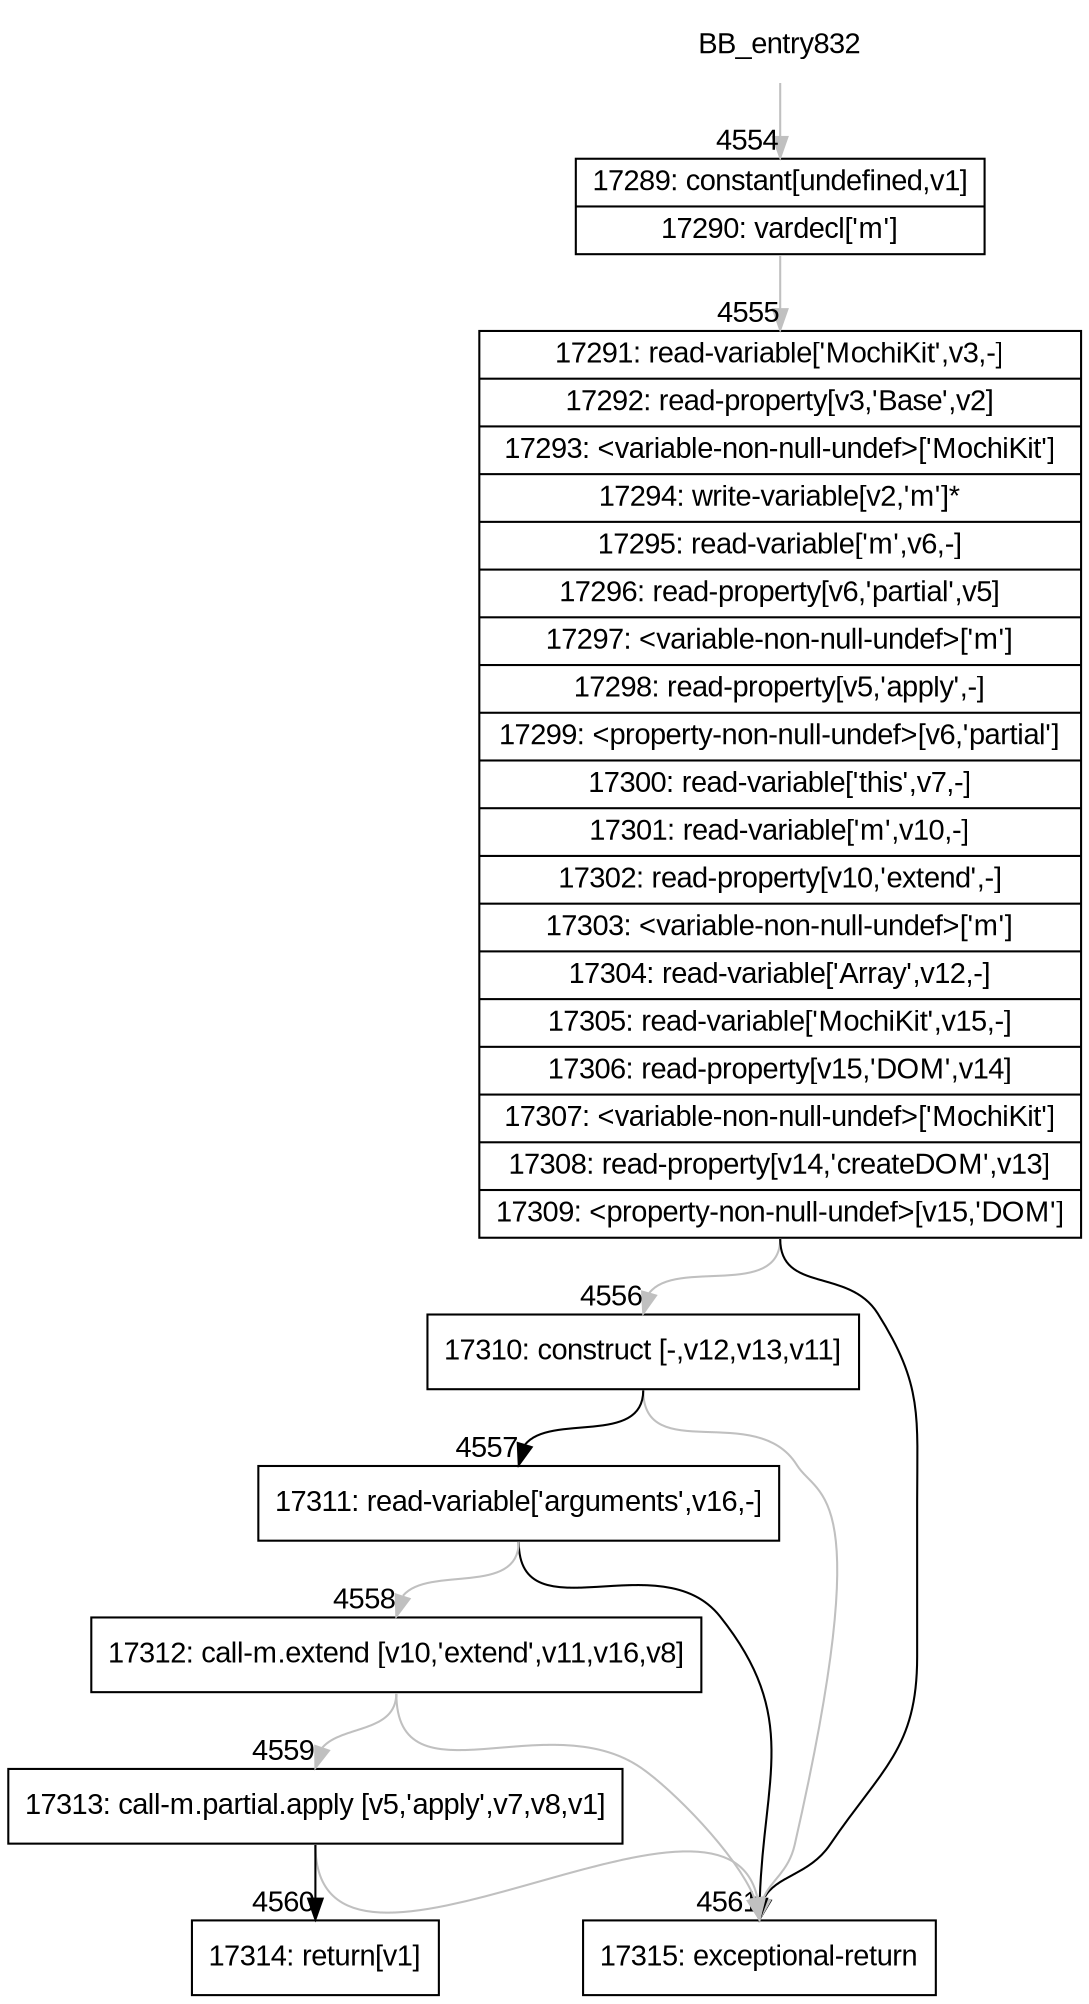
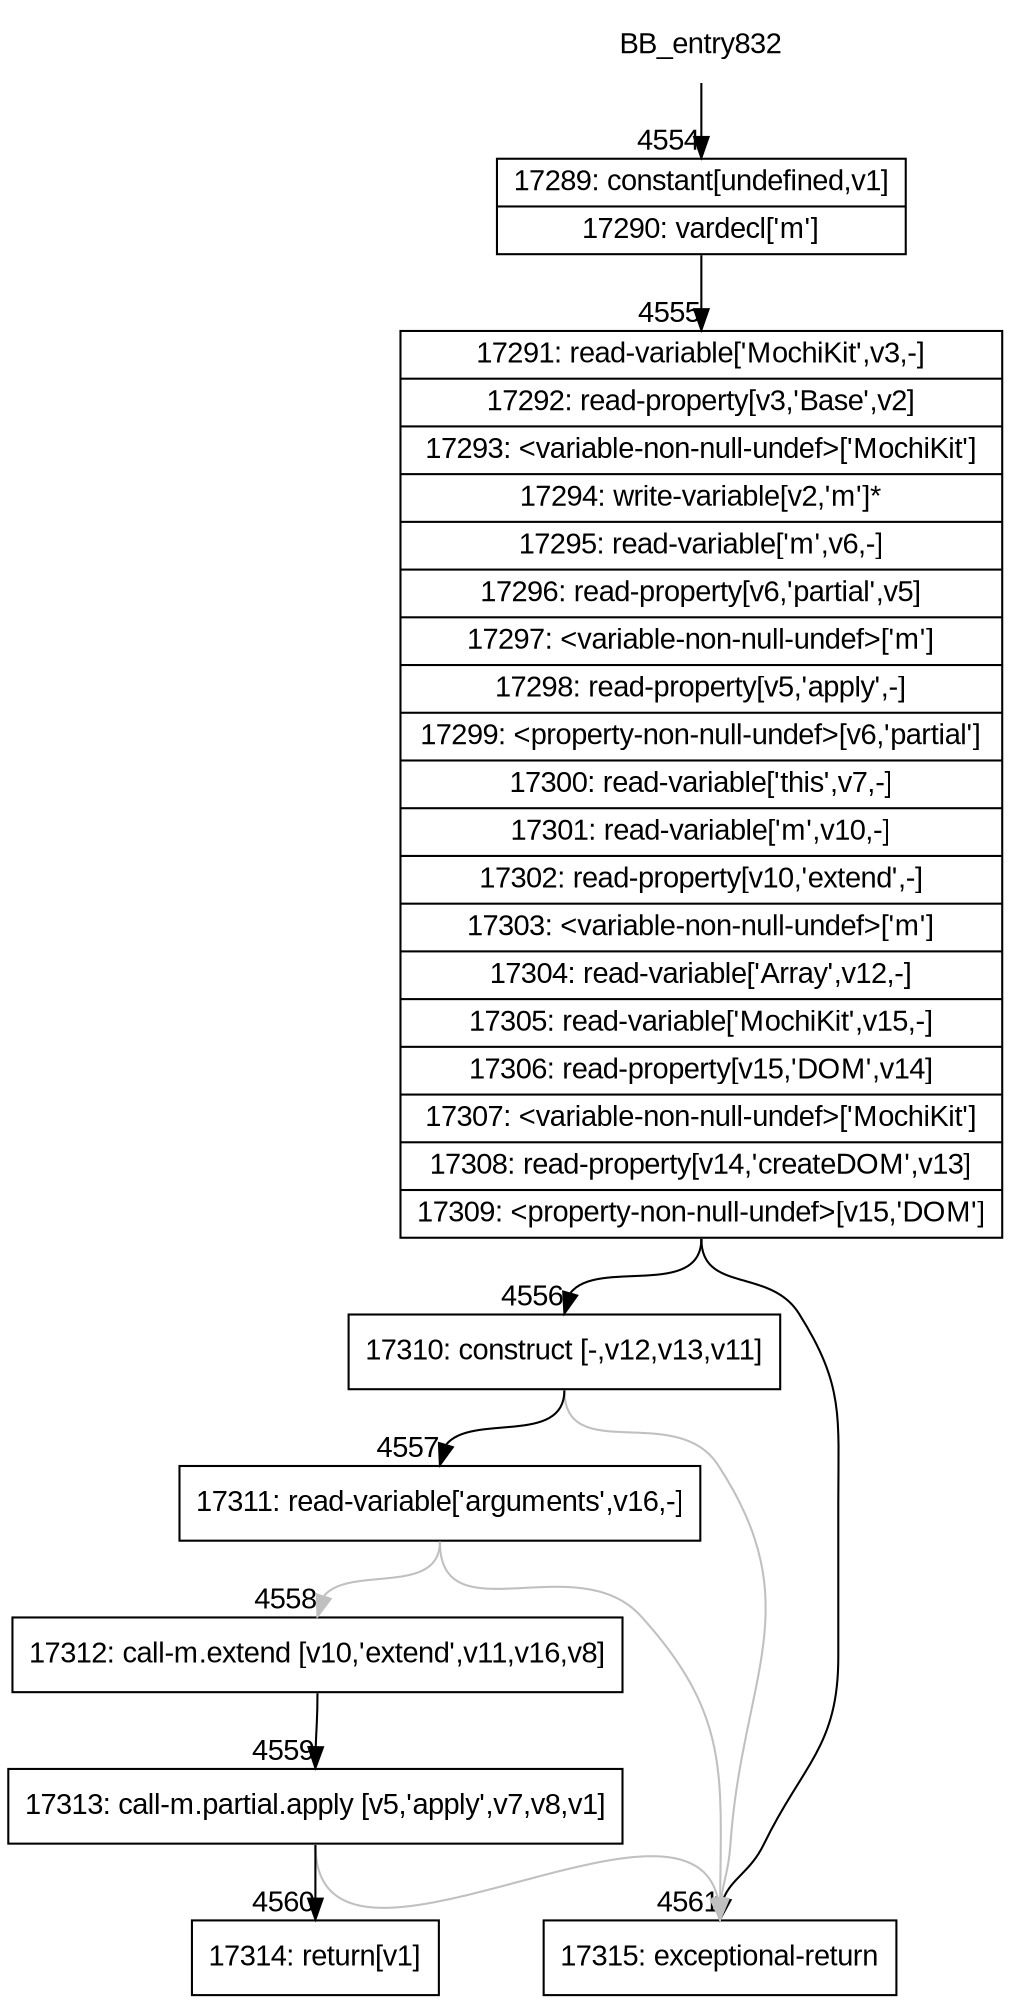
(780, 110) -> (701, 110)
(780, 282) -> (701, 282)
(722, 1276) -> (643, 1276)
(736, 1640) -> (662, 1642)
(366, 1727) -> (317, 1720)
(590, 1749) -> none
